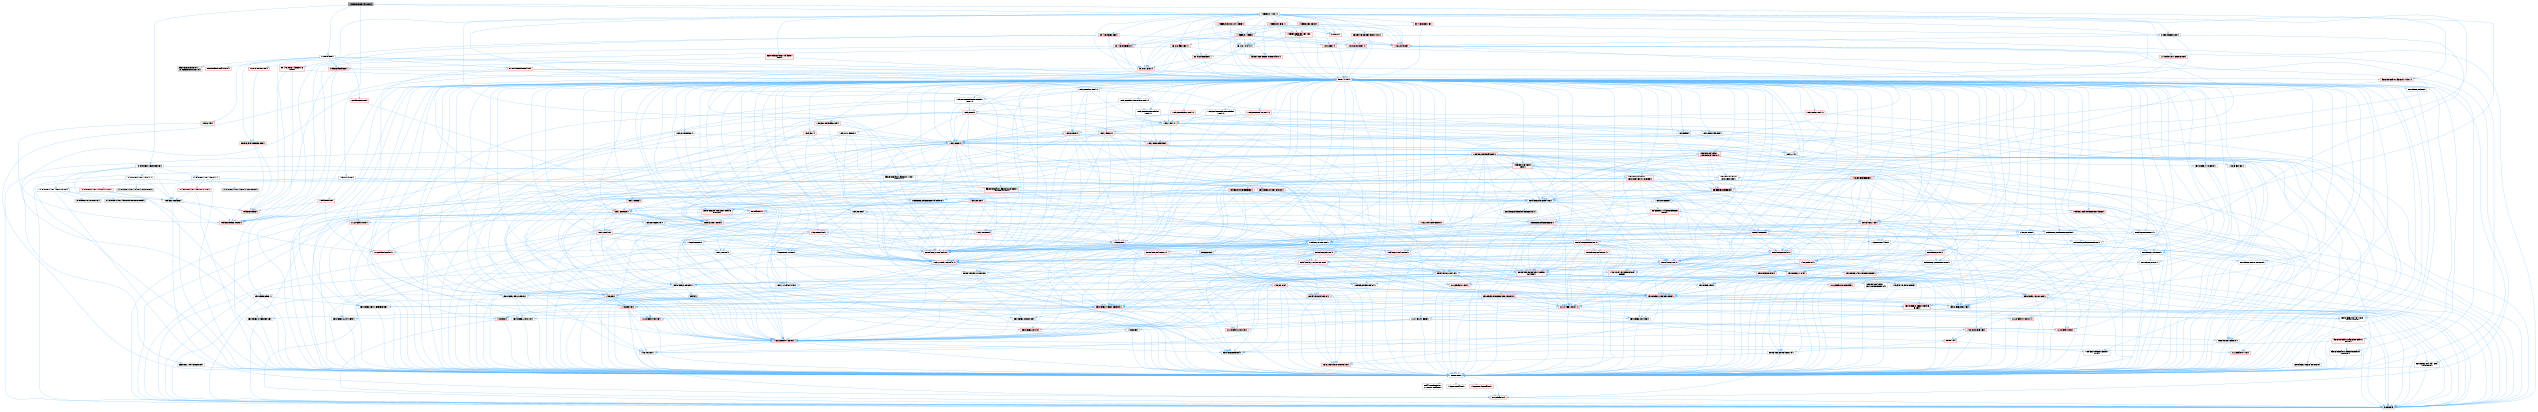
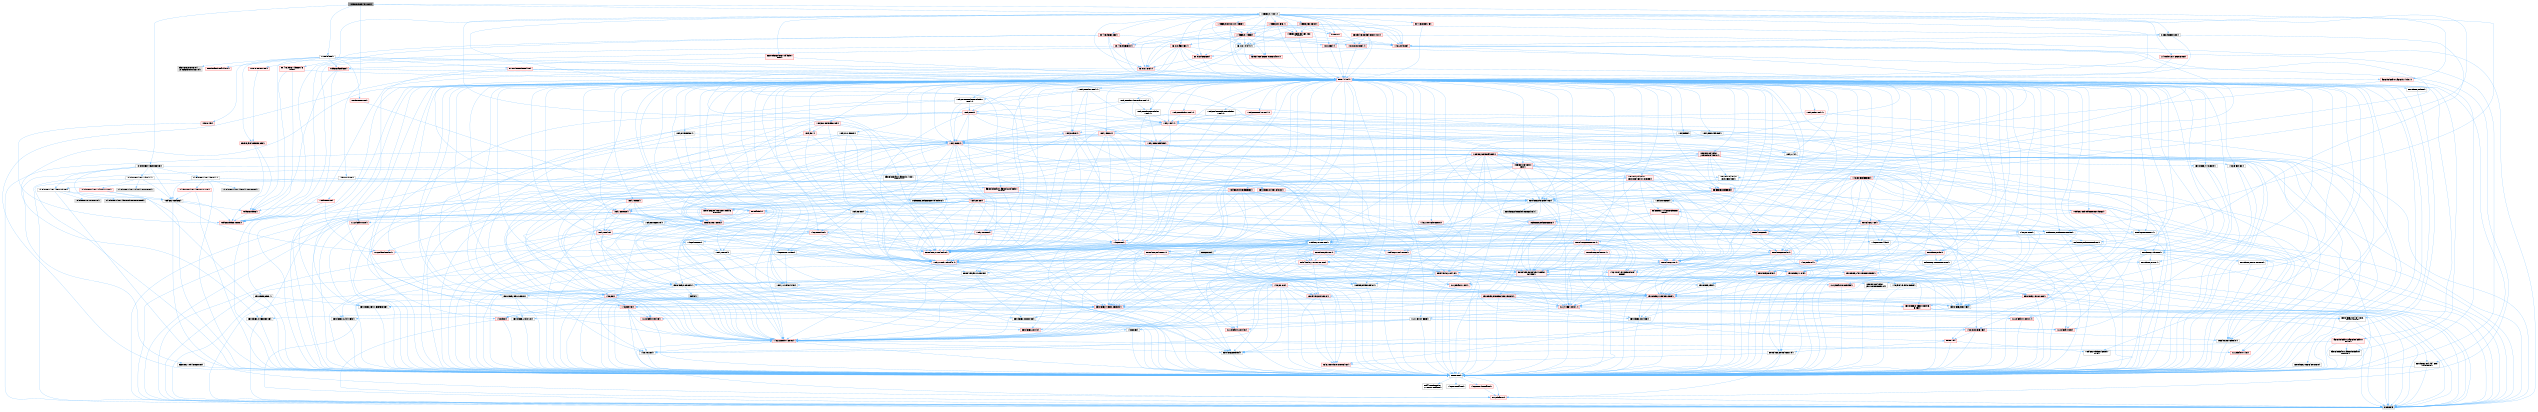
(1002, 190) -> (1002, 190)
